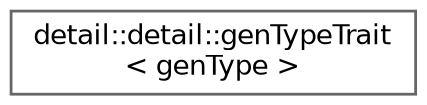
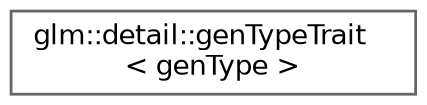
(213, 53) -> (213, 53)
